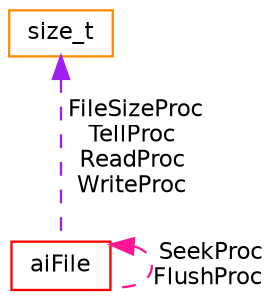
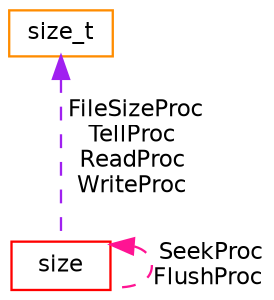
(61, 266) -> (61, 266)
